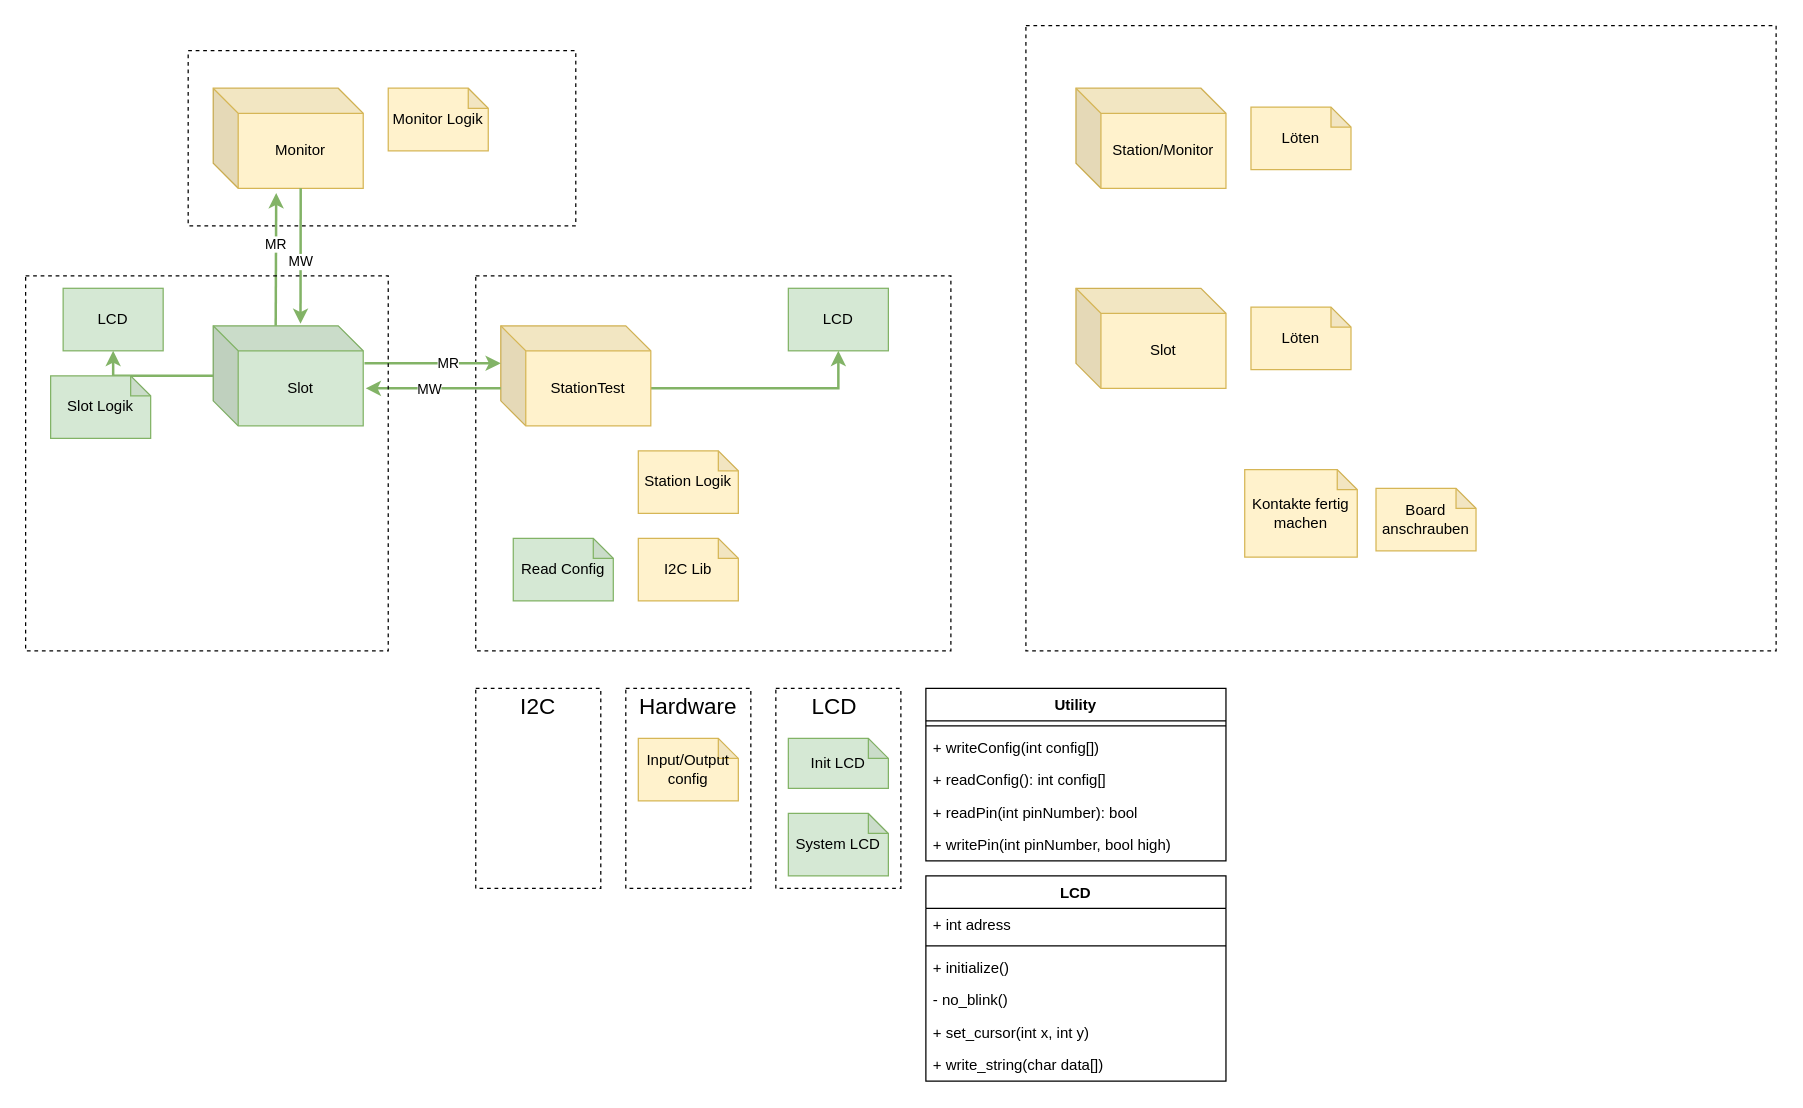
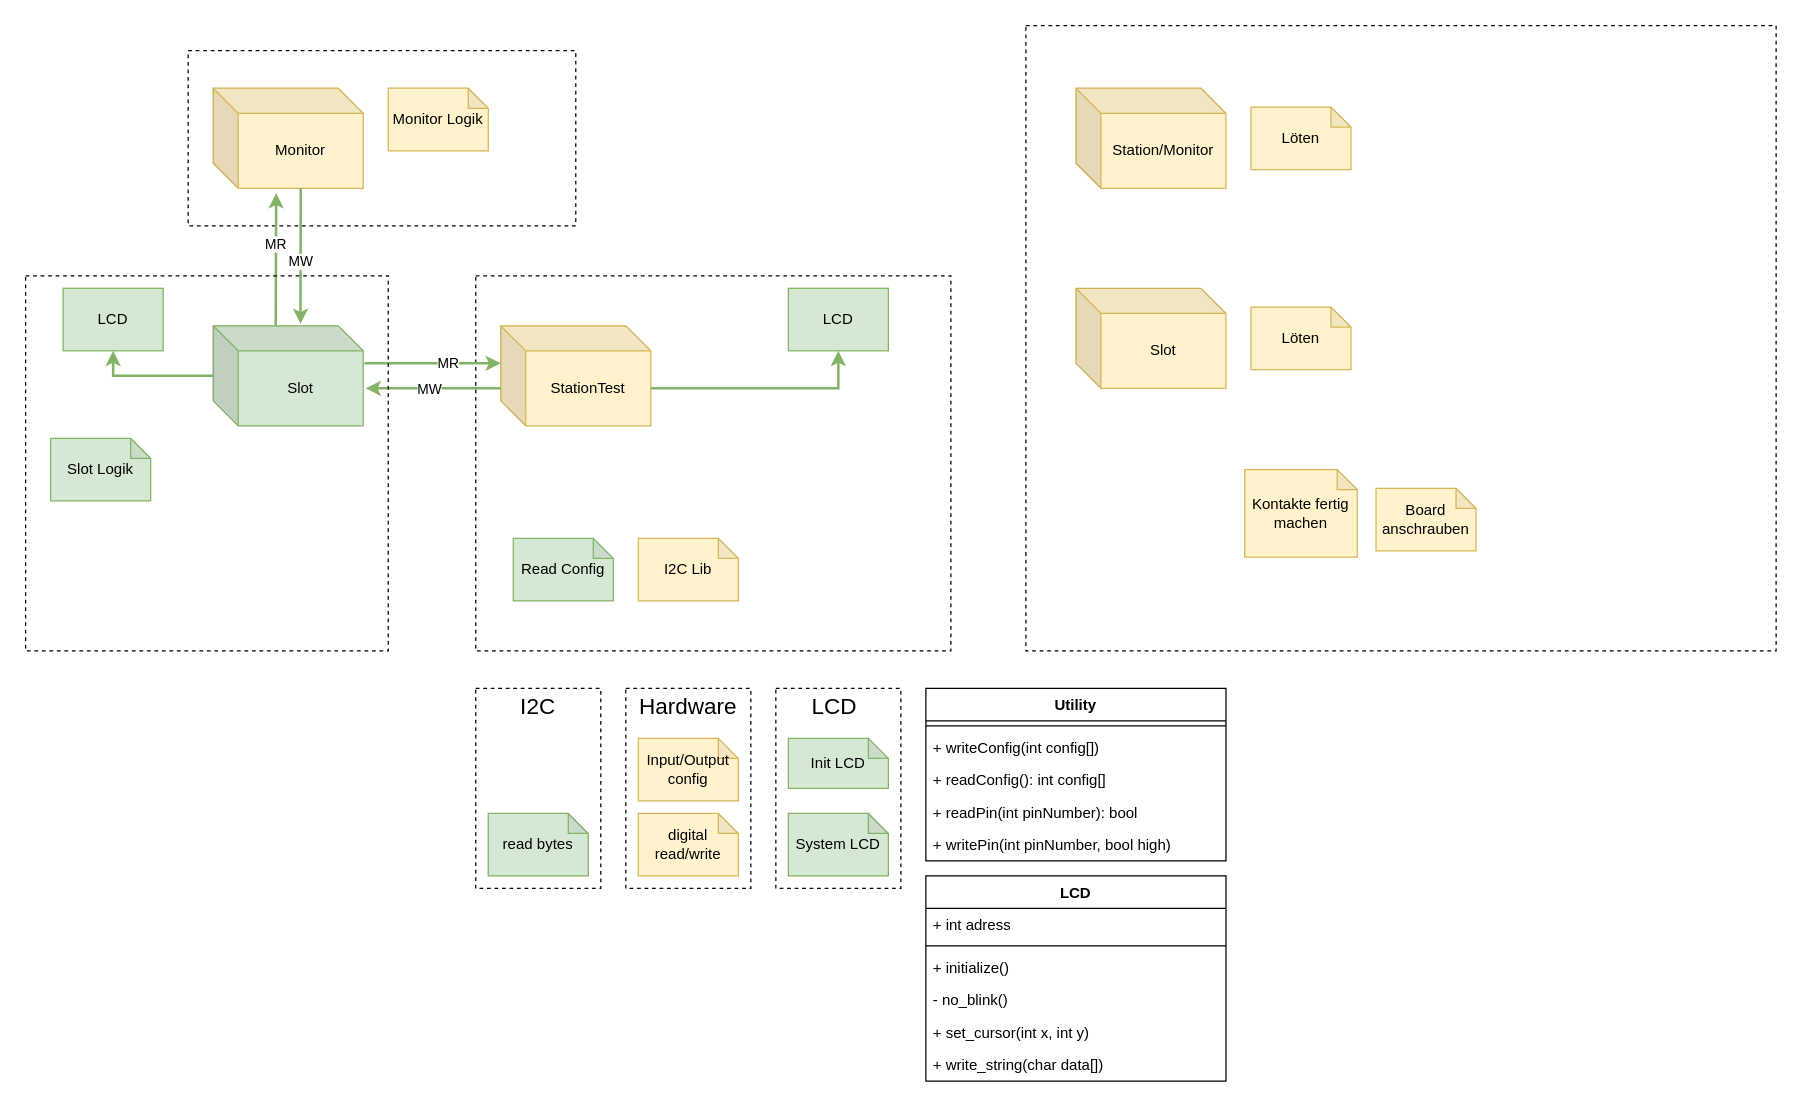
(101, 407) -> (101, 469)
(688, 482) -> none
none -> (538, 844)
none -> (688, 844)
